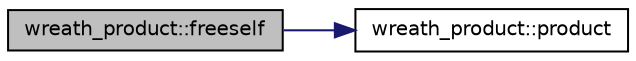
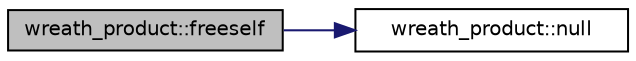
(492, 30) -> (492, 30)
